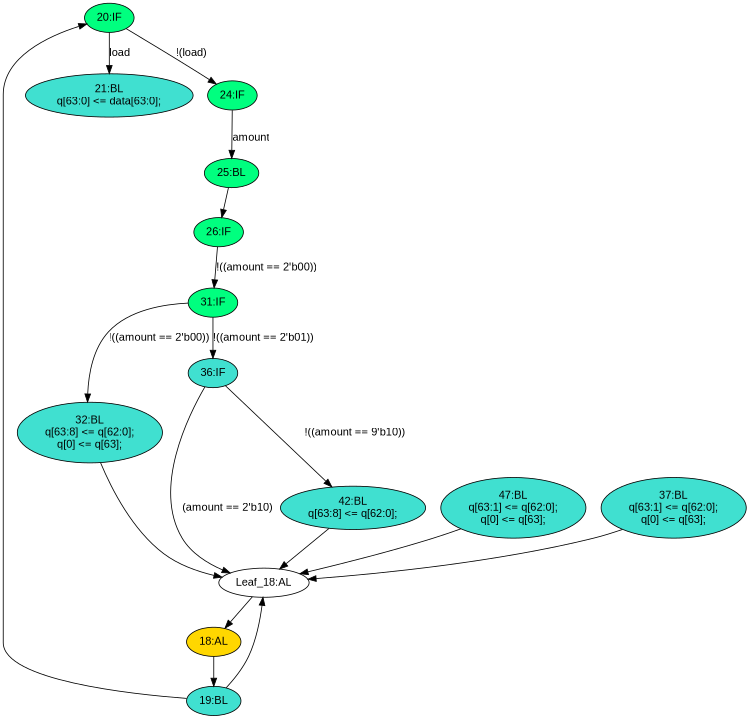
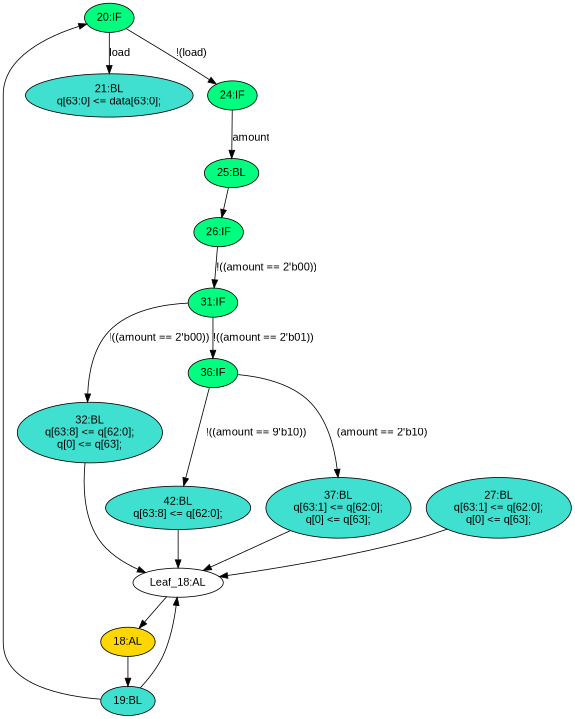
(213, 373) -> (213, 373)
(171, 486) -> (308, 400)
(513, 508) -> (499, 508)
